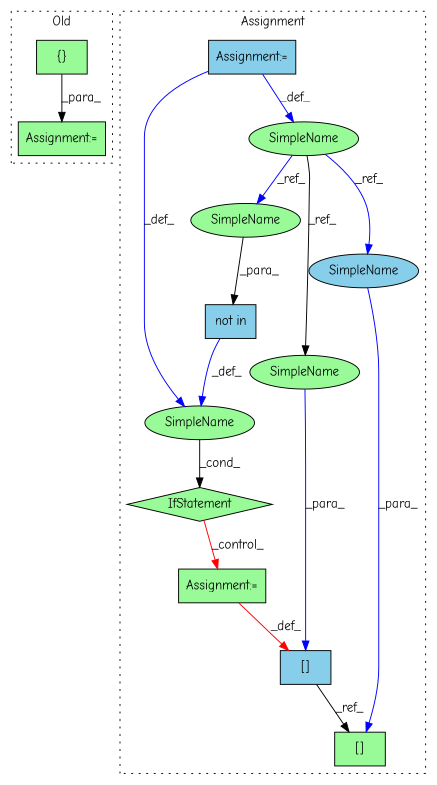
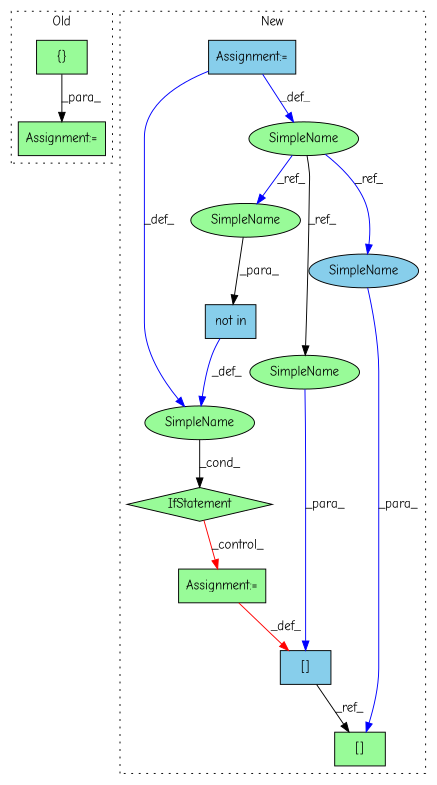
(273, 22) -> (273, 22)
